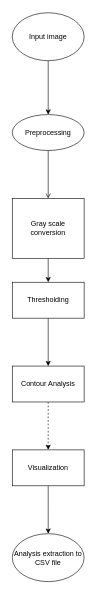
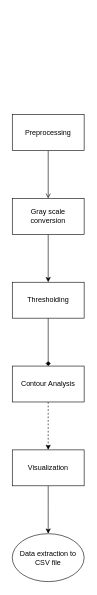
(48, 36) -> none
(48, 61) -> none
(48, 132) -> (48, 132)
(48, 228) -> (48, 216)
(48, 360) -> (48, 360)
(48, 558) -> (48, 558)
